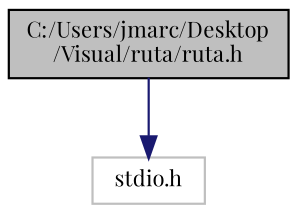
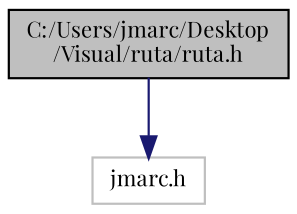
(149, 181) -> (149, 181)
